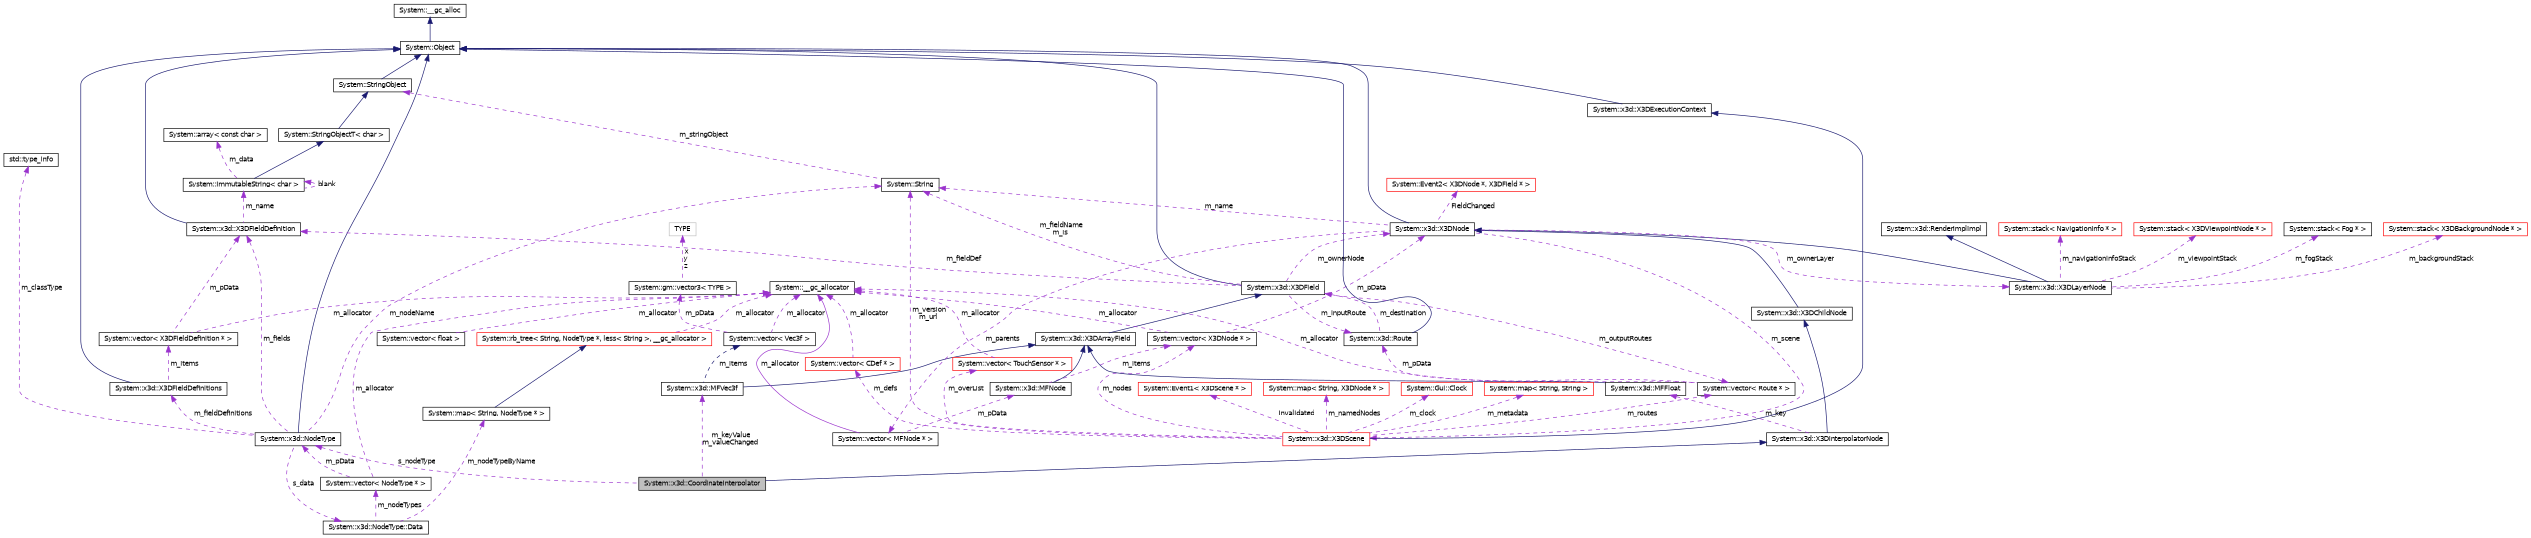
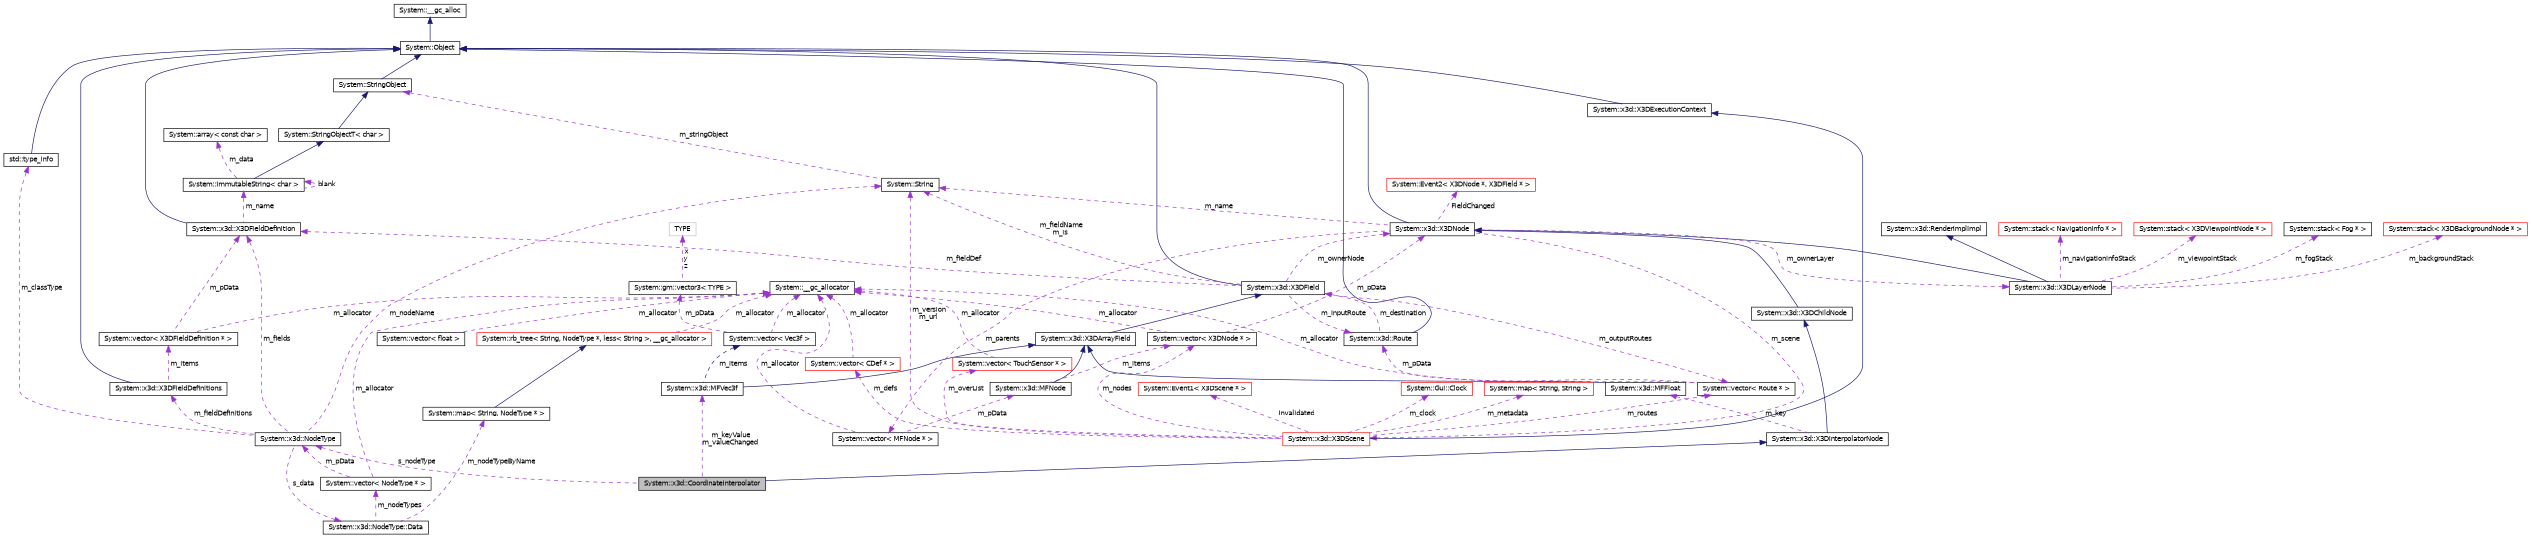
(343, 241) -> (182, 52)
(757, 366) -> (757, 366)
(1326, 389) -> none
